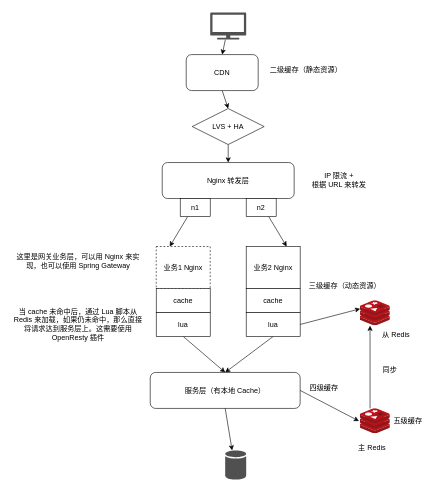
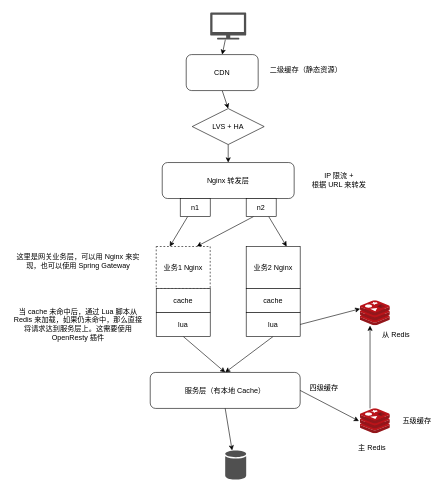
none -> (225, 231)
(345, 285) -> none
(390, 369) -> none
(408, 421) -> (417, 421)
